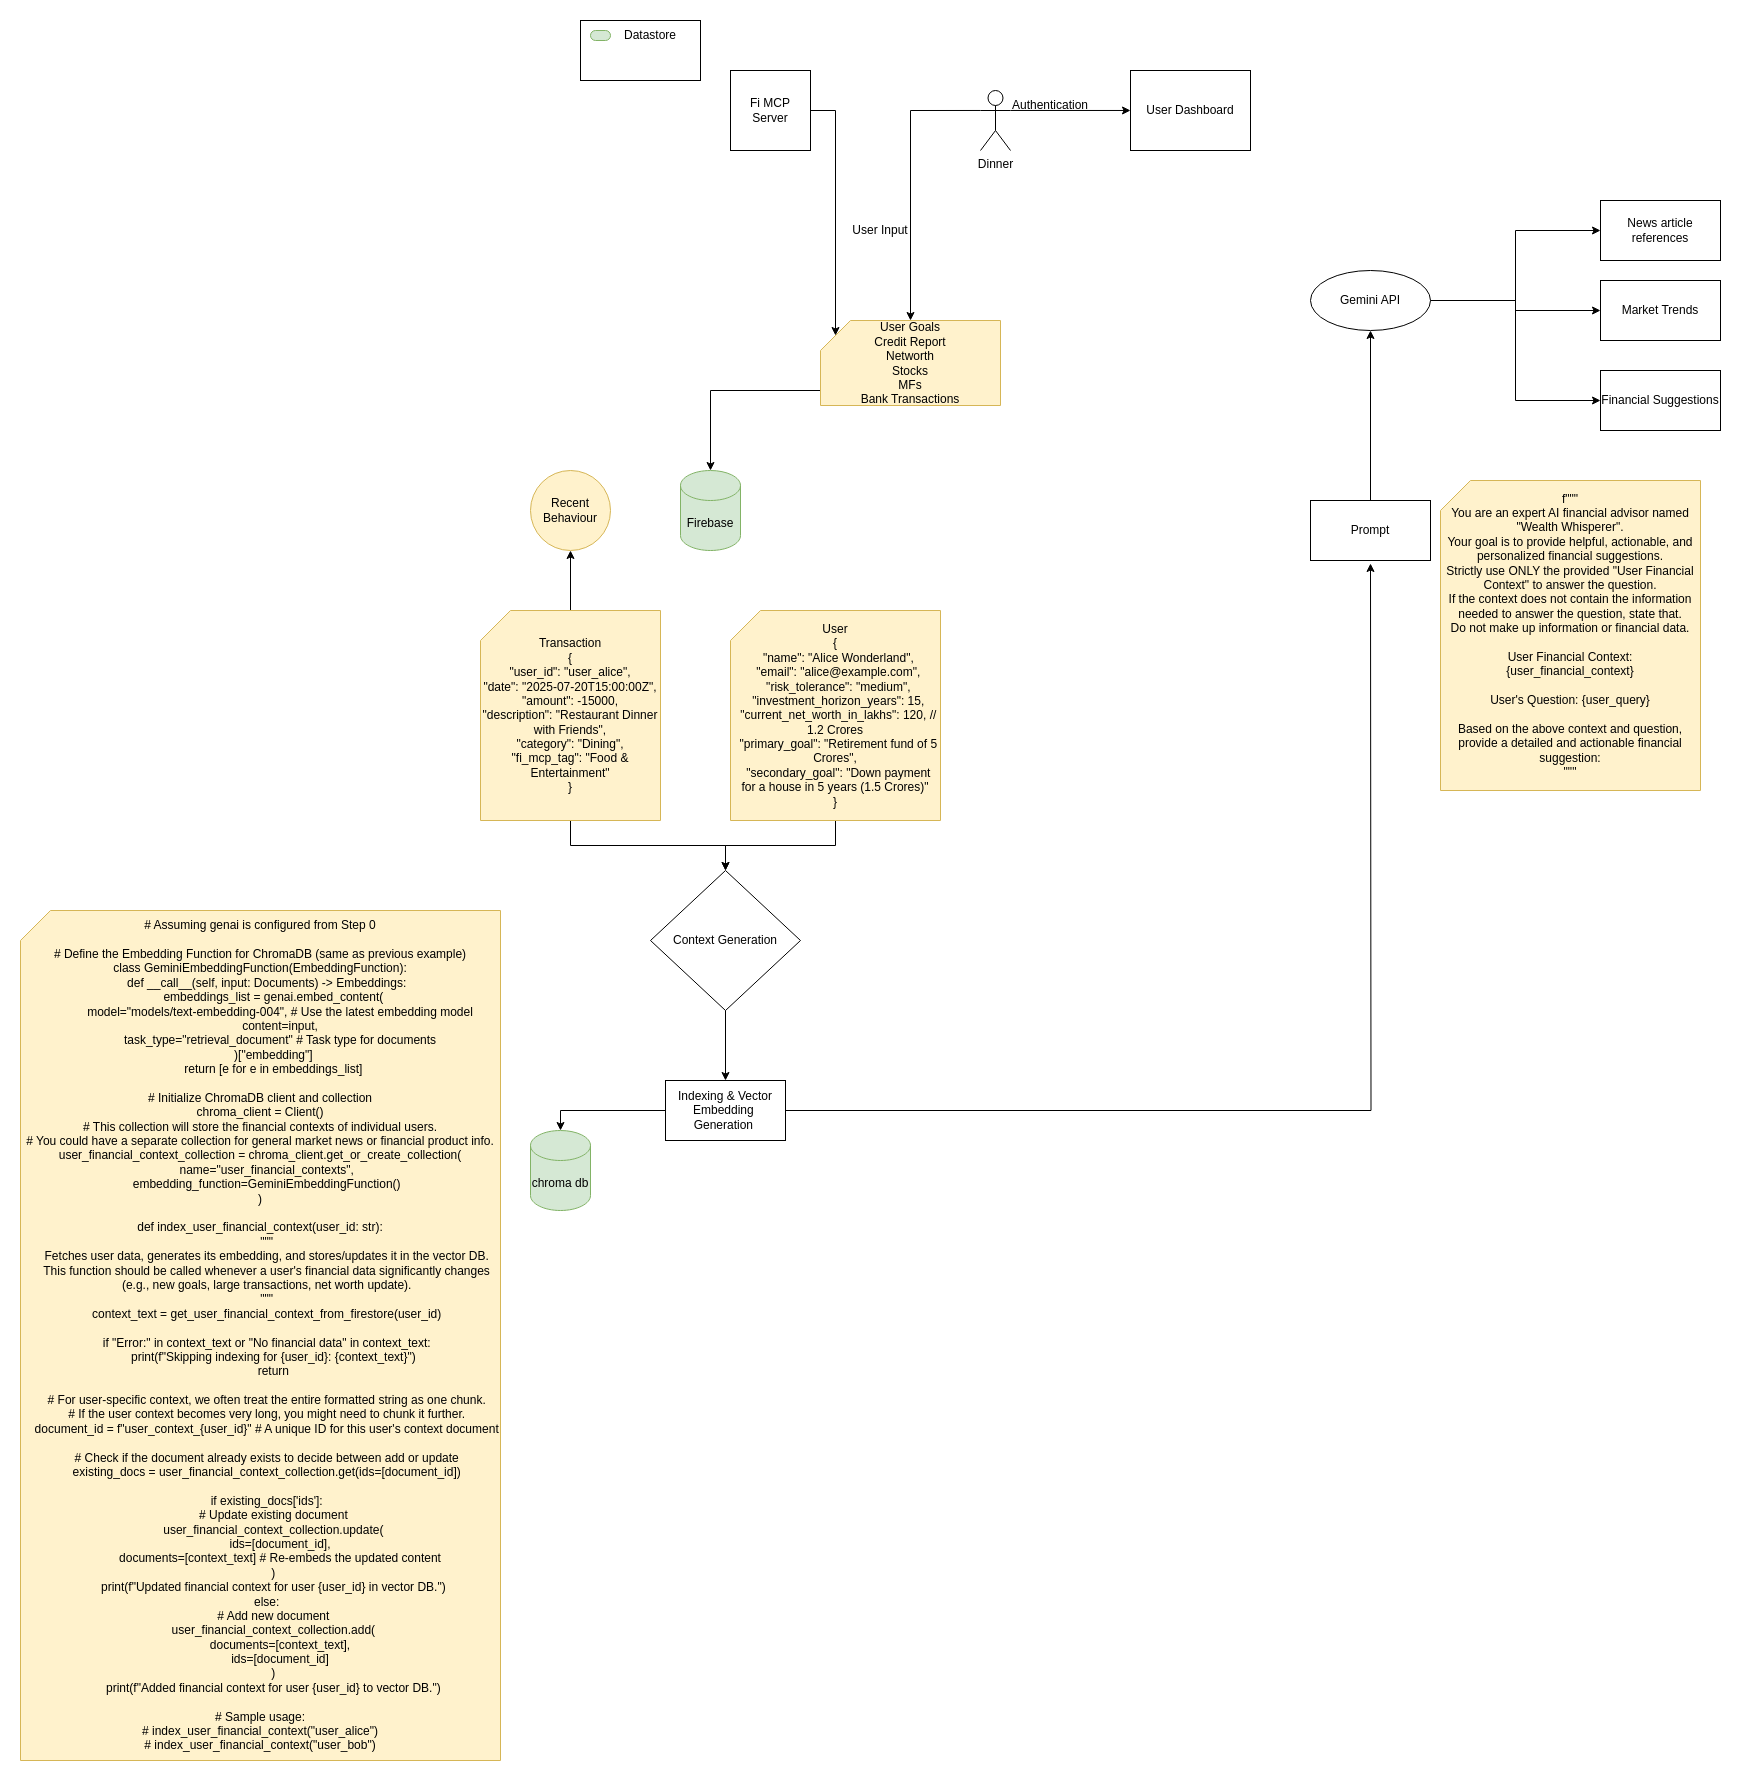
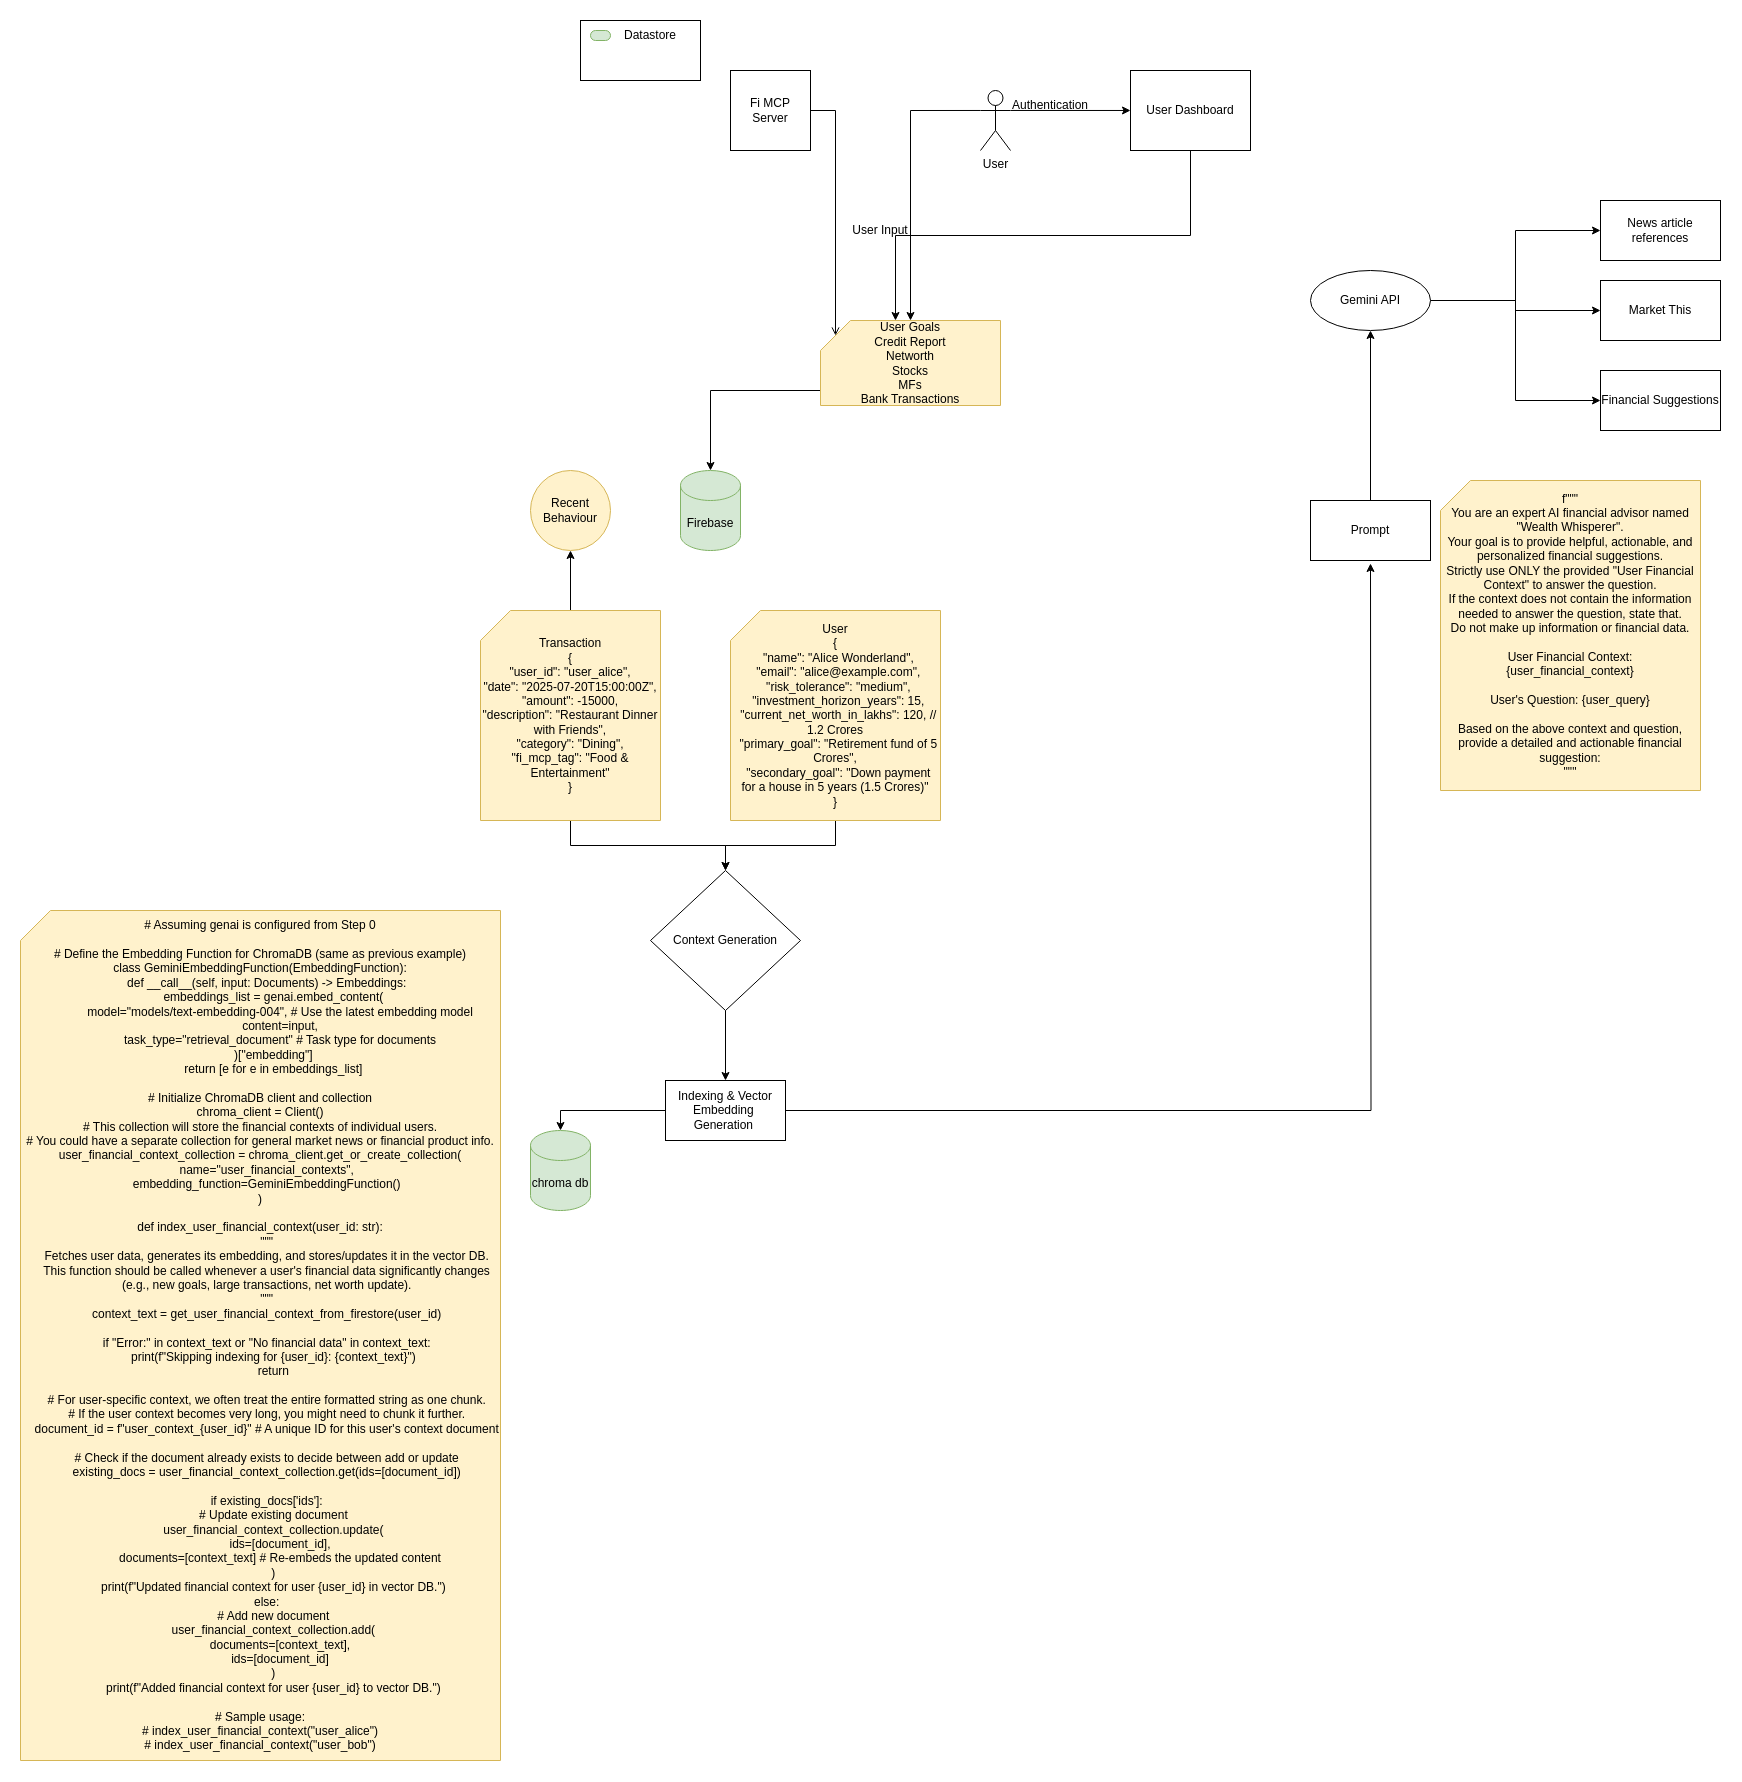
(996, 165) -> (996, 165)
none -> (1047, 236)
(1661, 311) -> (1661, 311)
(836, 327) -> (836, 328)
